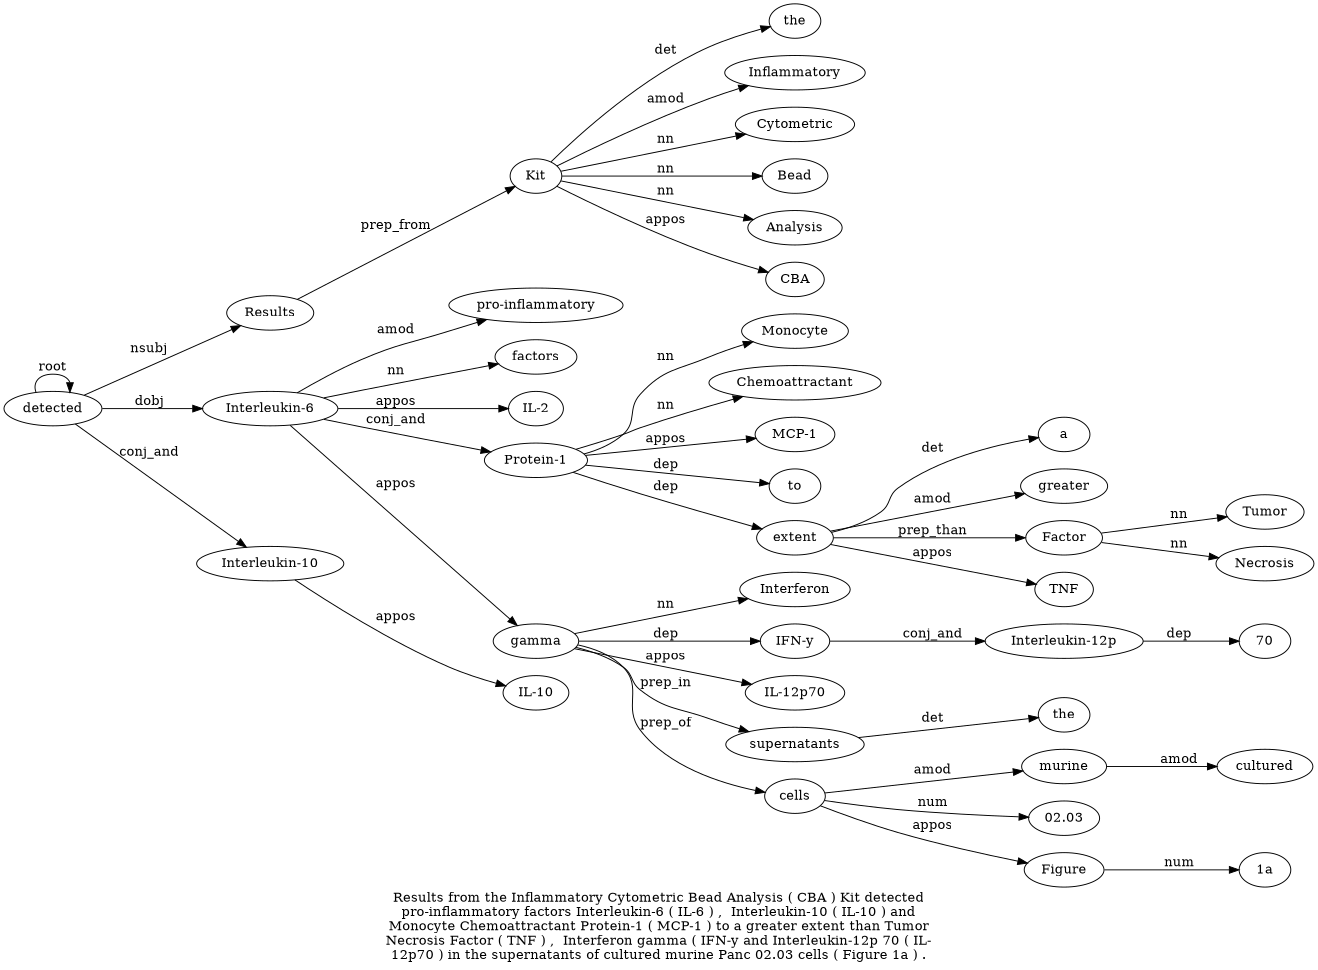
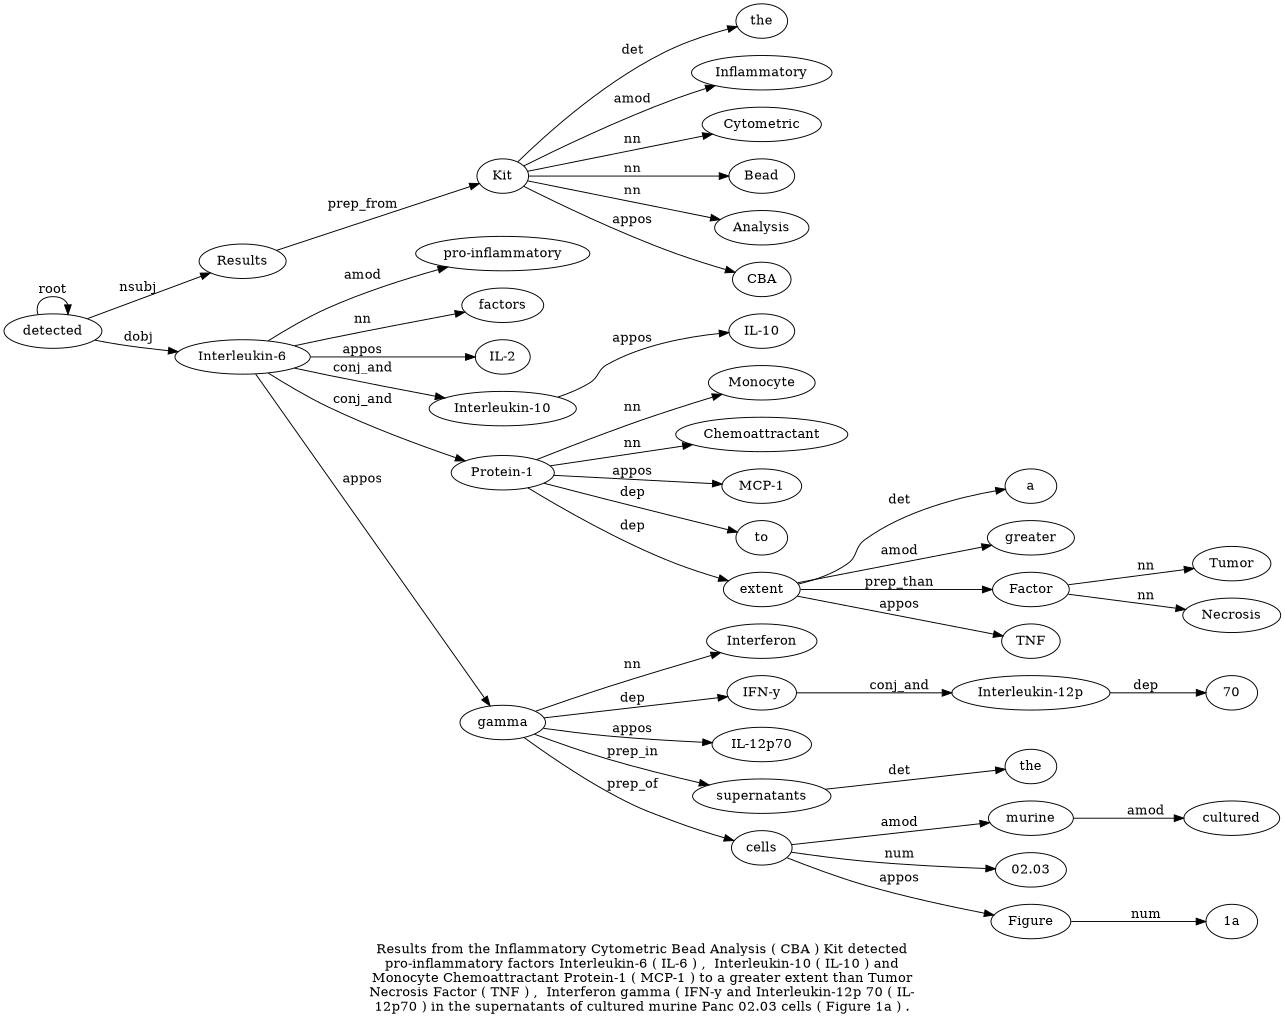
(157, 483) -> (365, 383)
